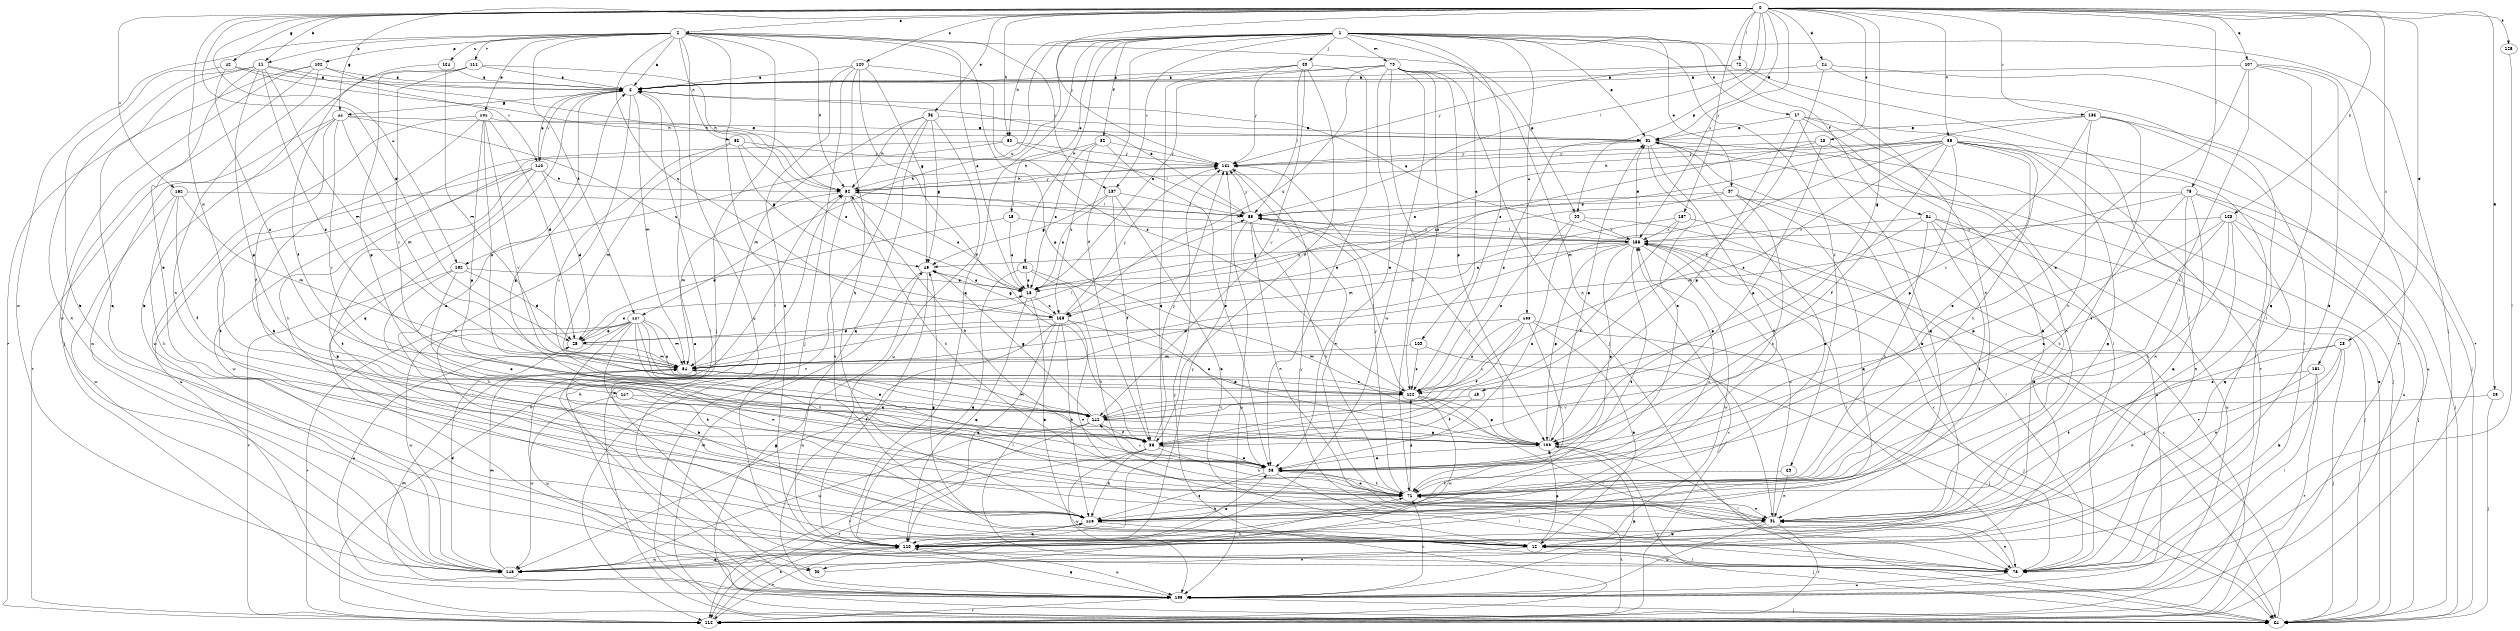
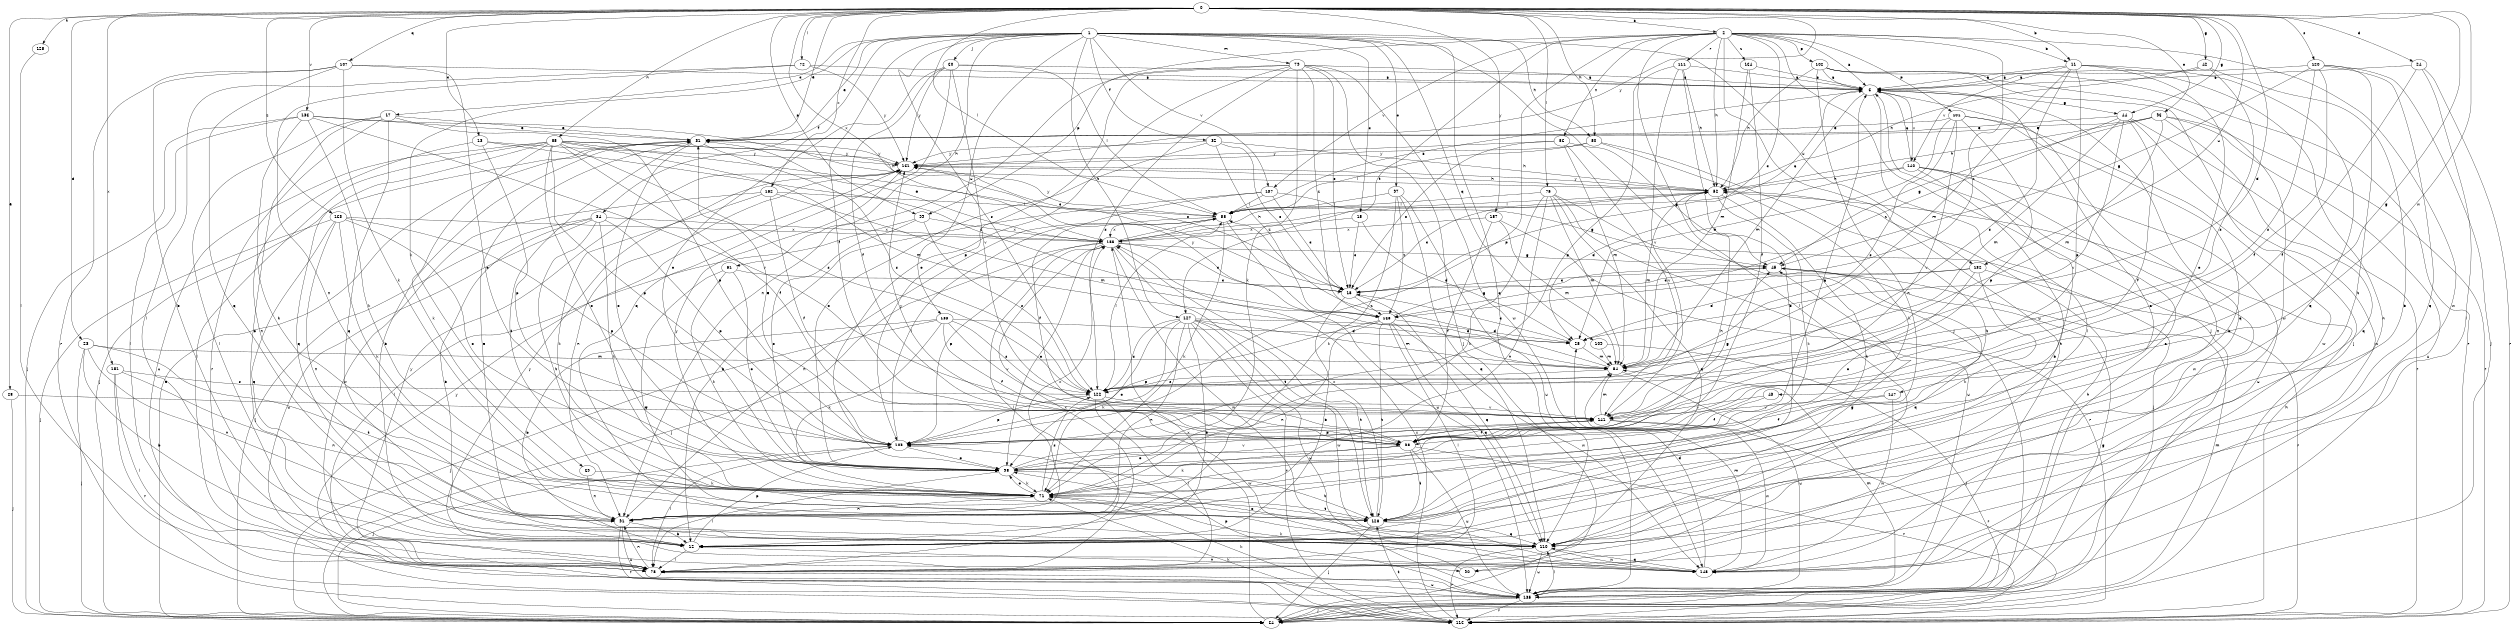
(550, 230) -> (1715, 230)
(1415, 368) -> none
(1071, 572) -> (1554, 572)
